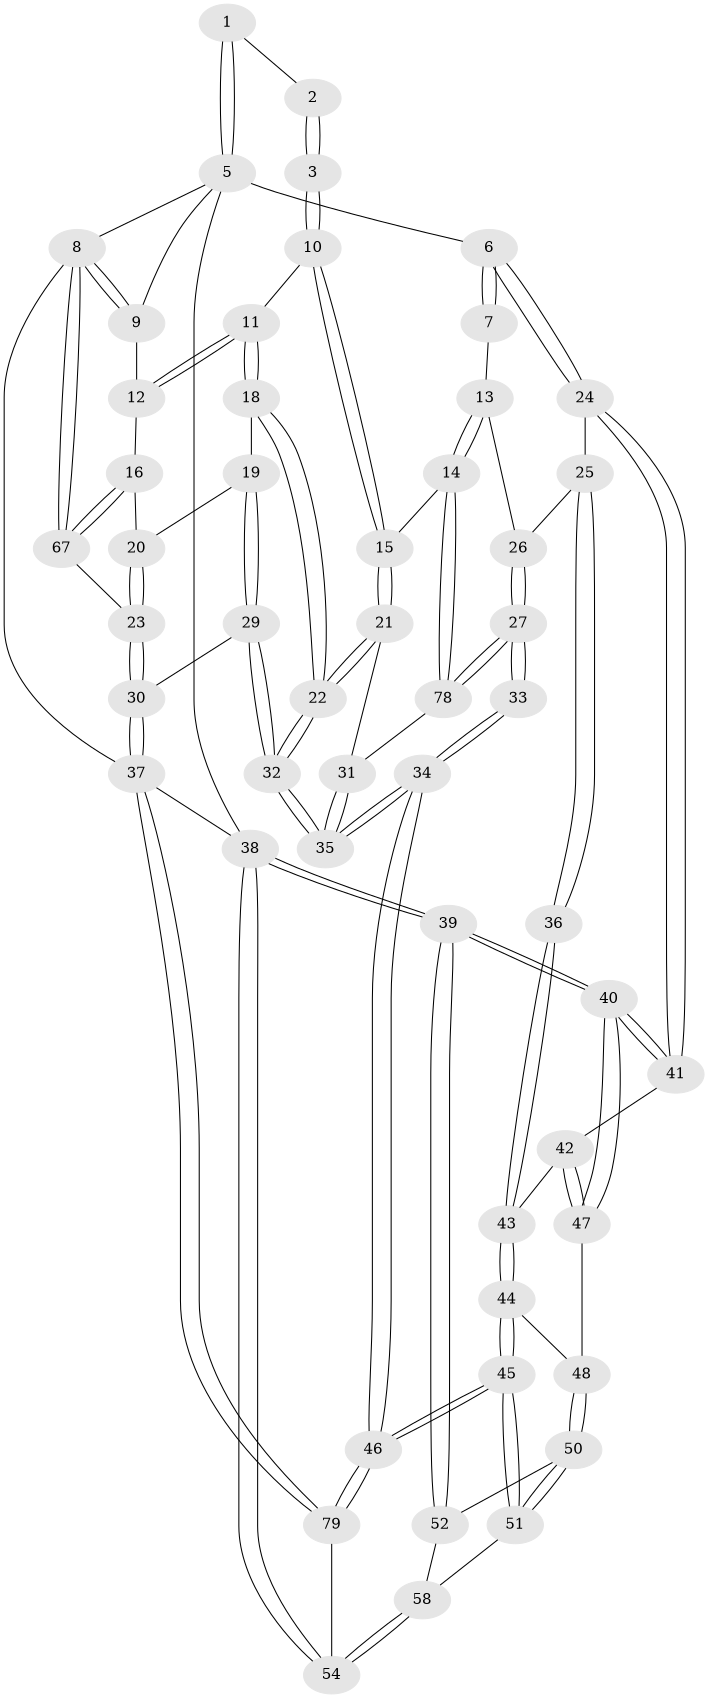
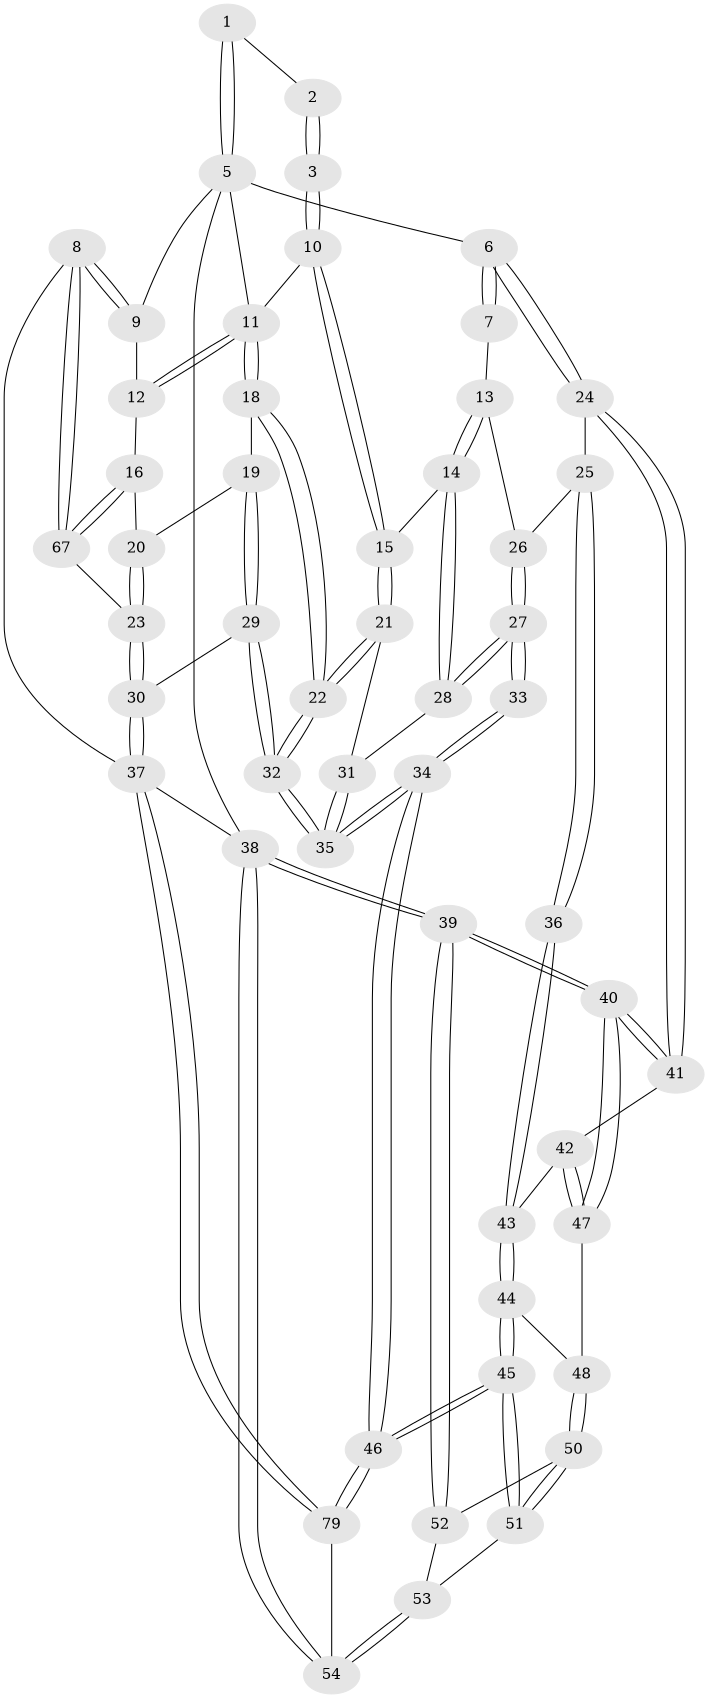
(152, 211) -> (239, 248)
(443, 699) -> (443, 699)
(422, 1600) -> (422, 1600)
